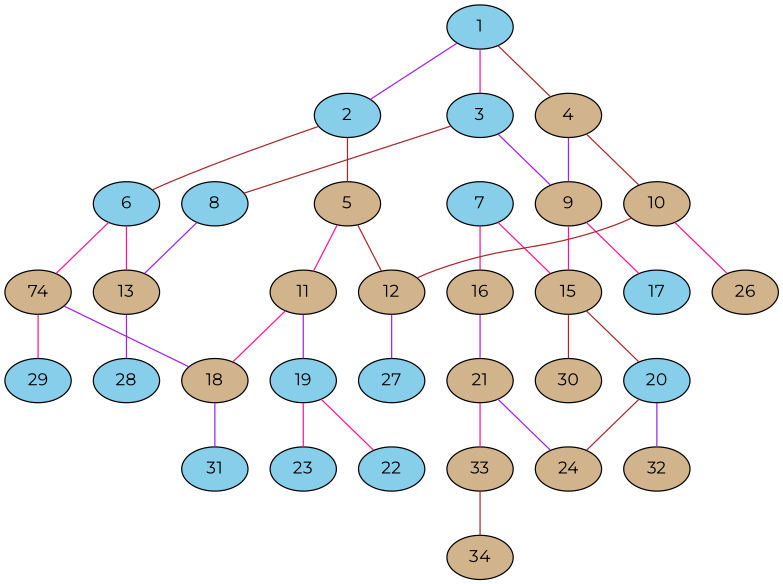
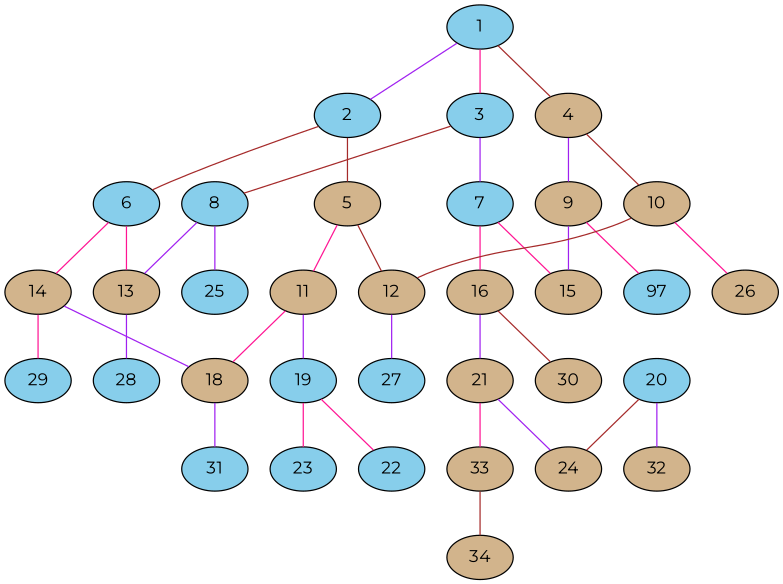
(524, 159) -> (480, 160)
(568, 248) -> (568, 248)
(38, 292) -> (38, 292)
none -> (215, 292)
(657, 292) -> (657, 292)
(613, 336) -> none
(568, 337) -> (524, 336)
